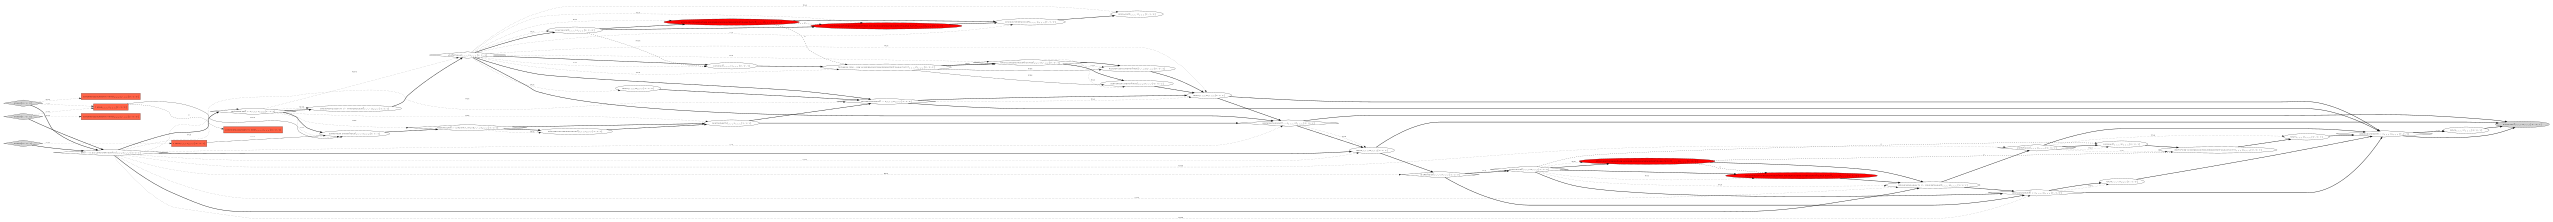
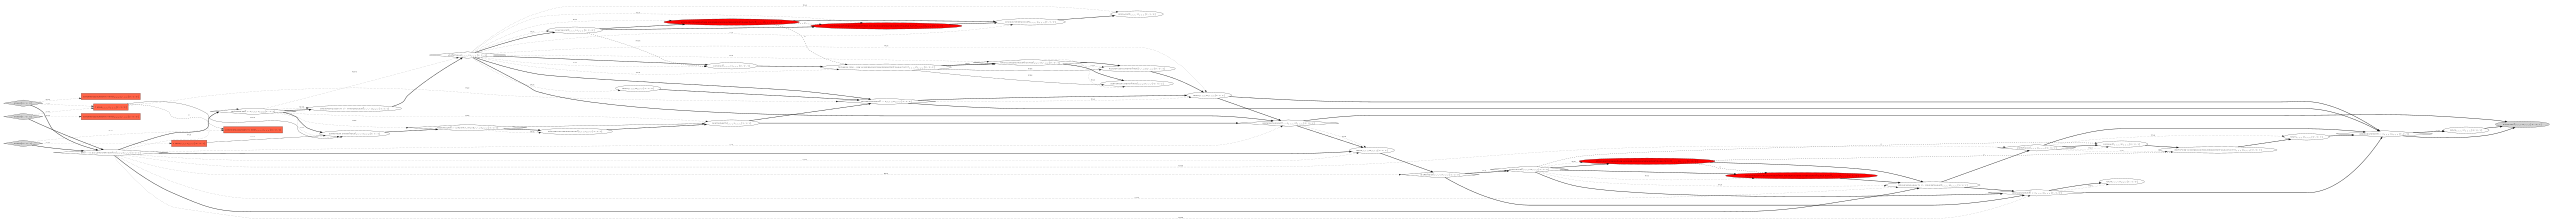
(1173, 89) -> none
(478, 110) -> (482, 94)
(1934, 122) -> none
(607, 125) -> (607, 125)
none -> (127, 134)
(2254, 159) -> none
